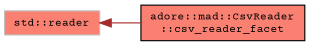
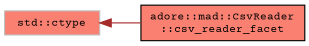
(52, 23) -> (52, 23)
